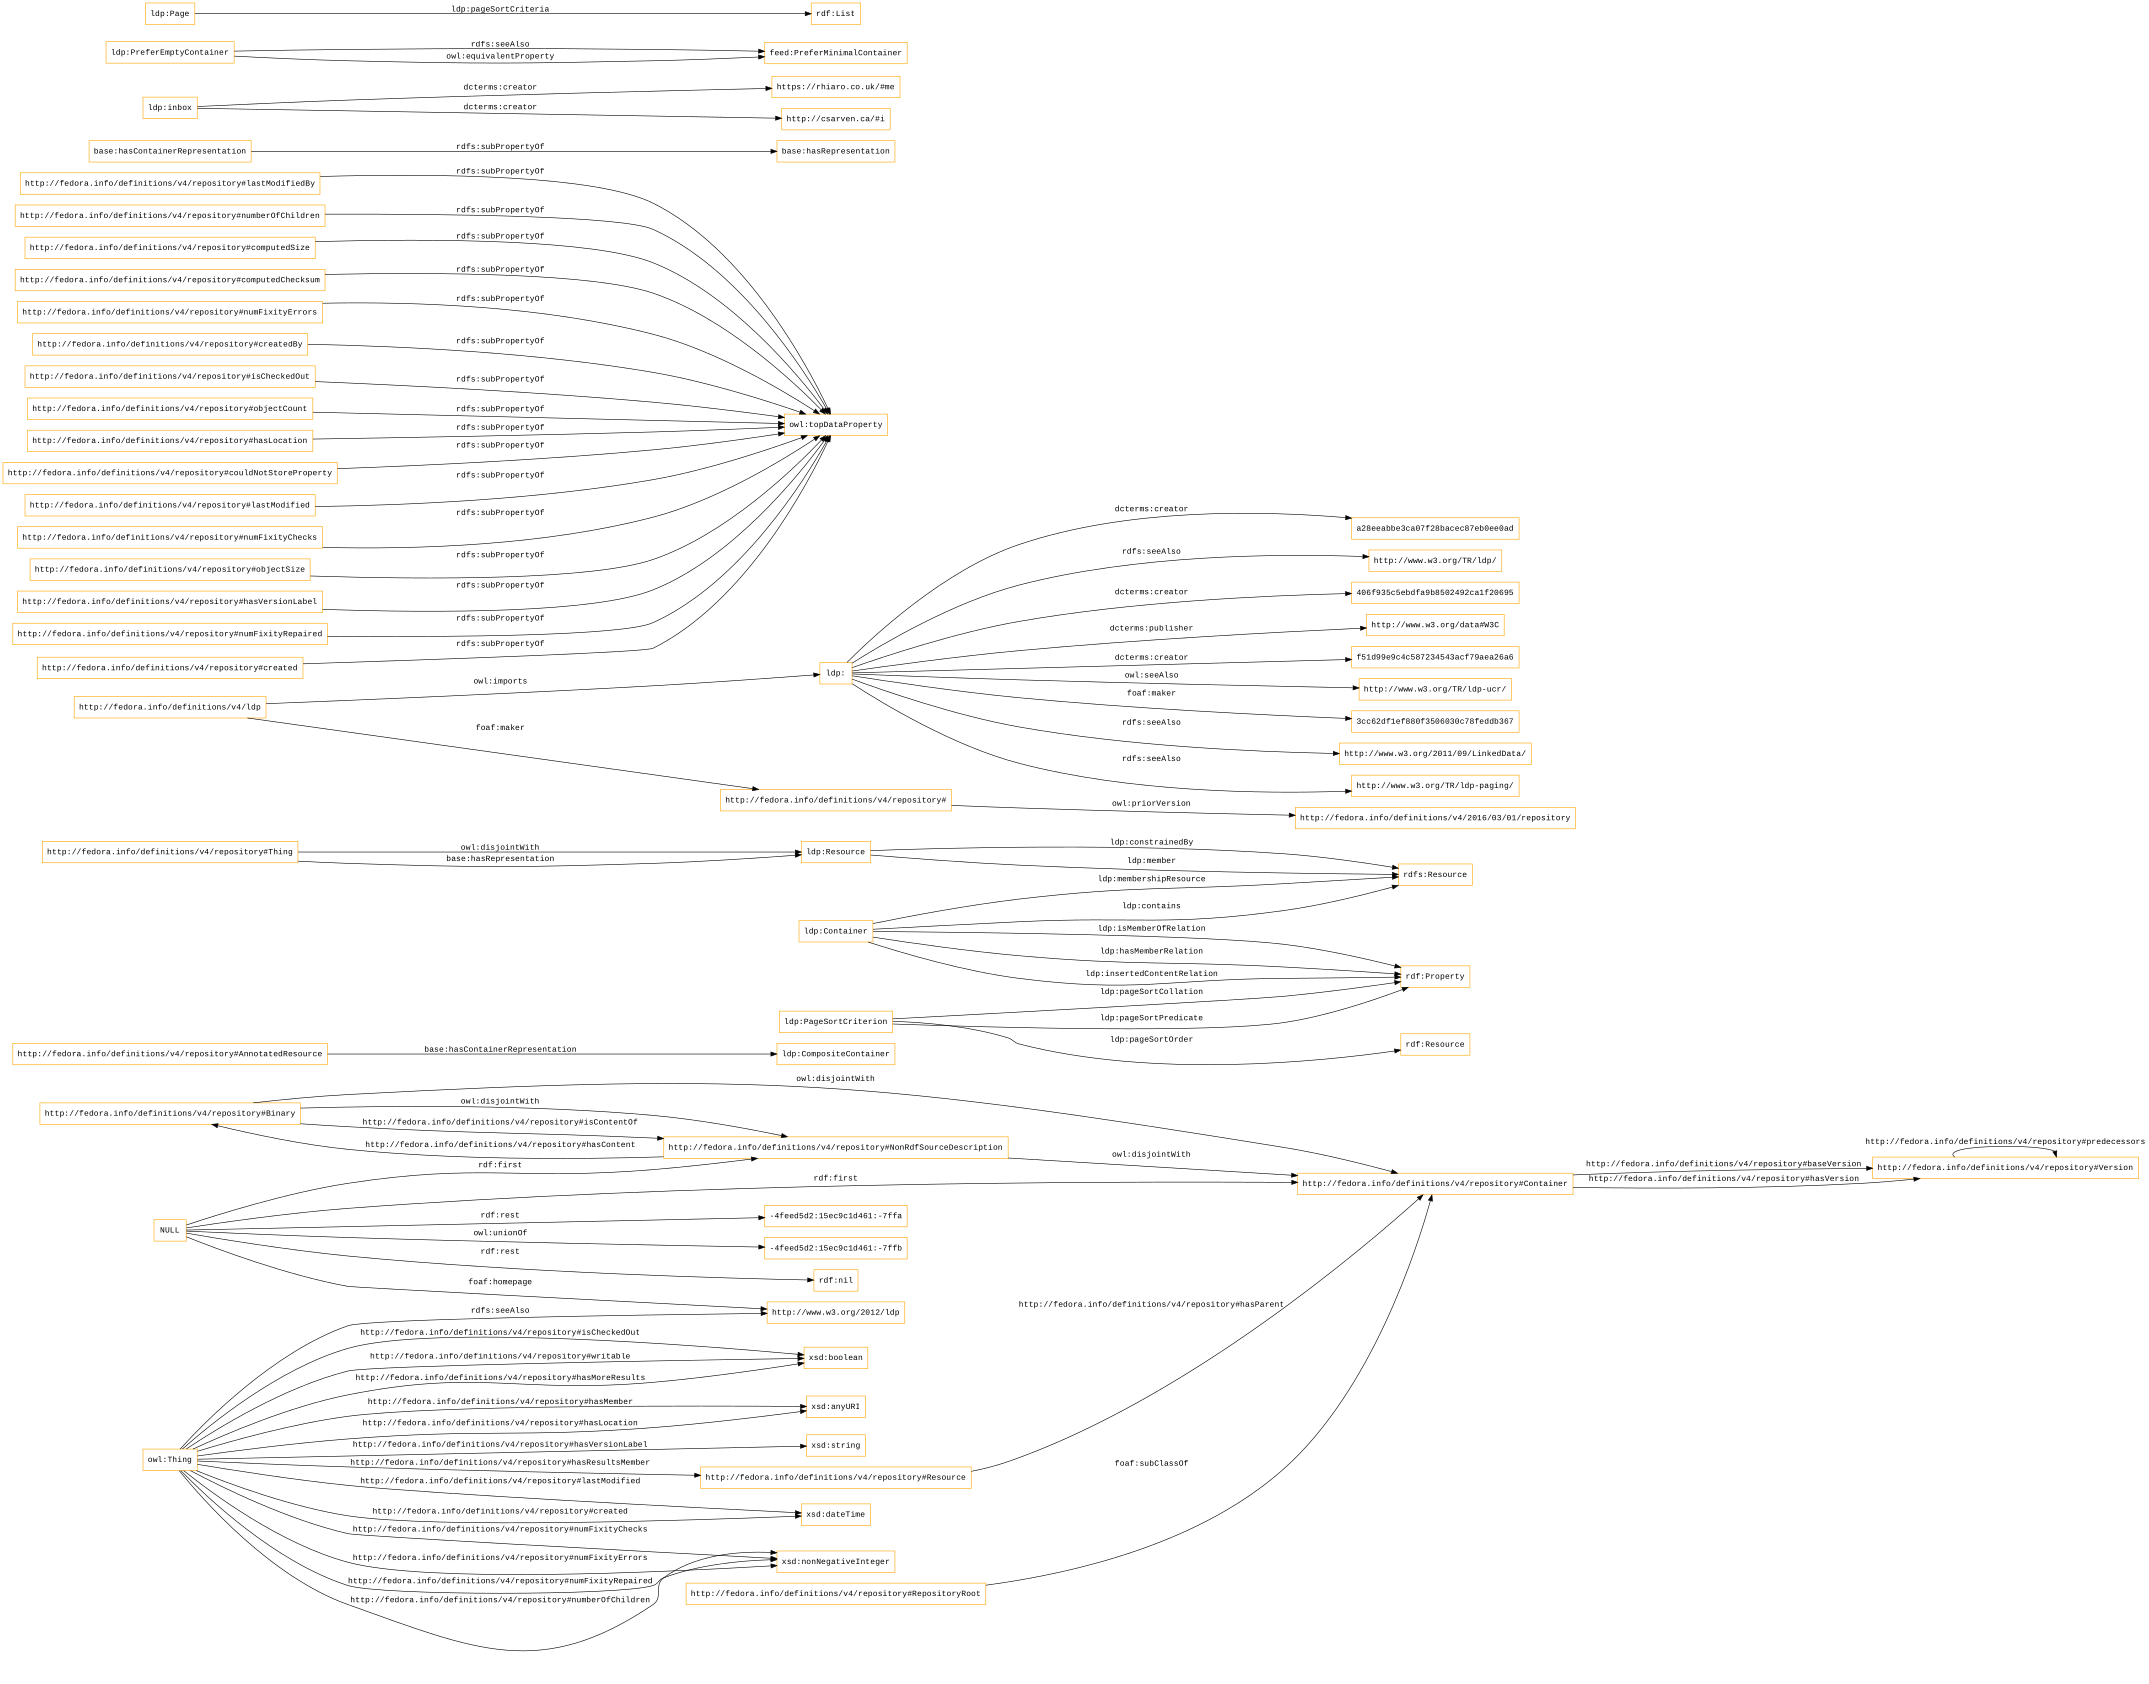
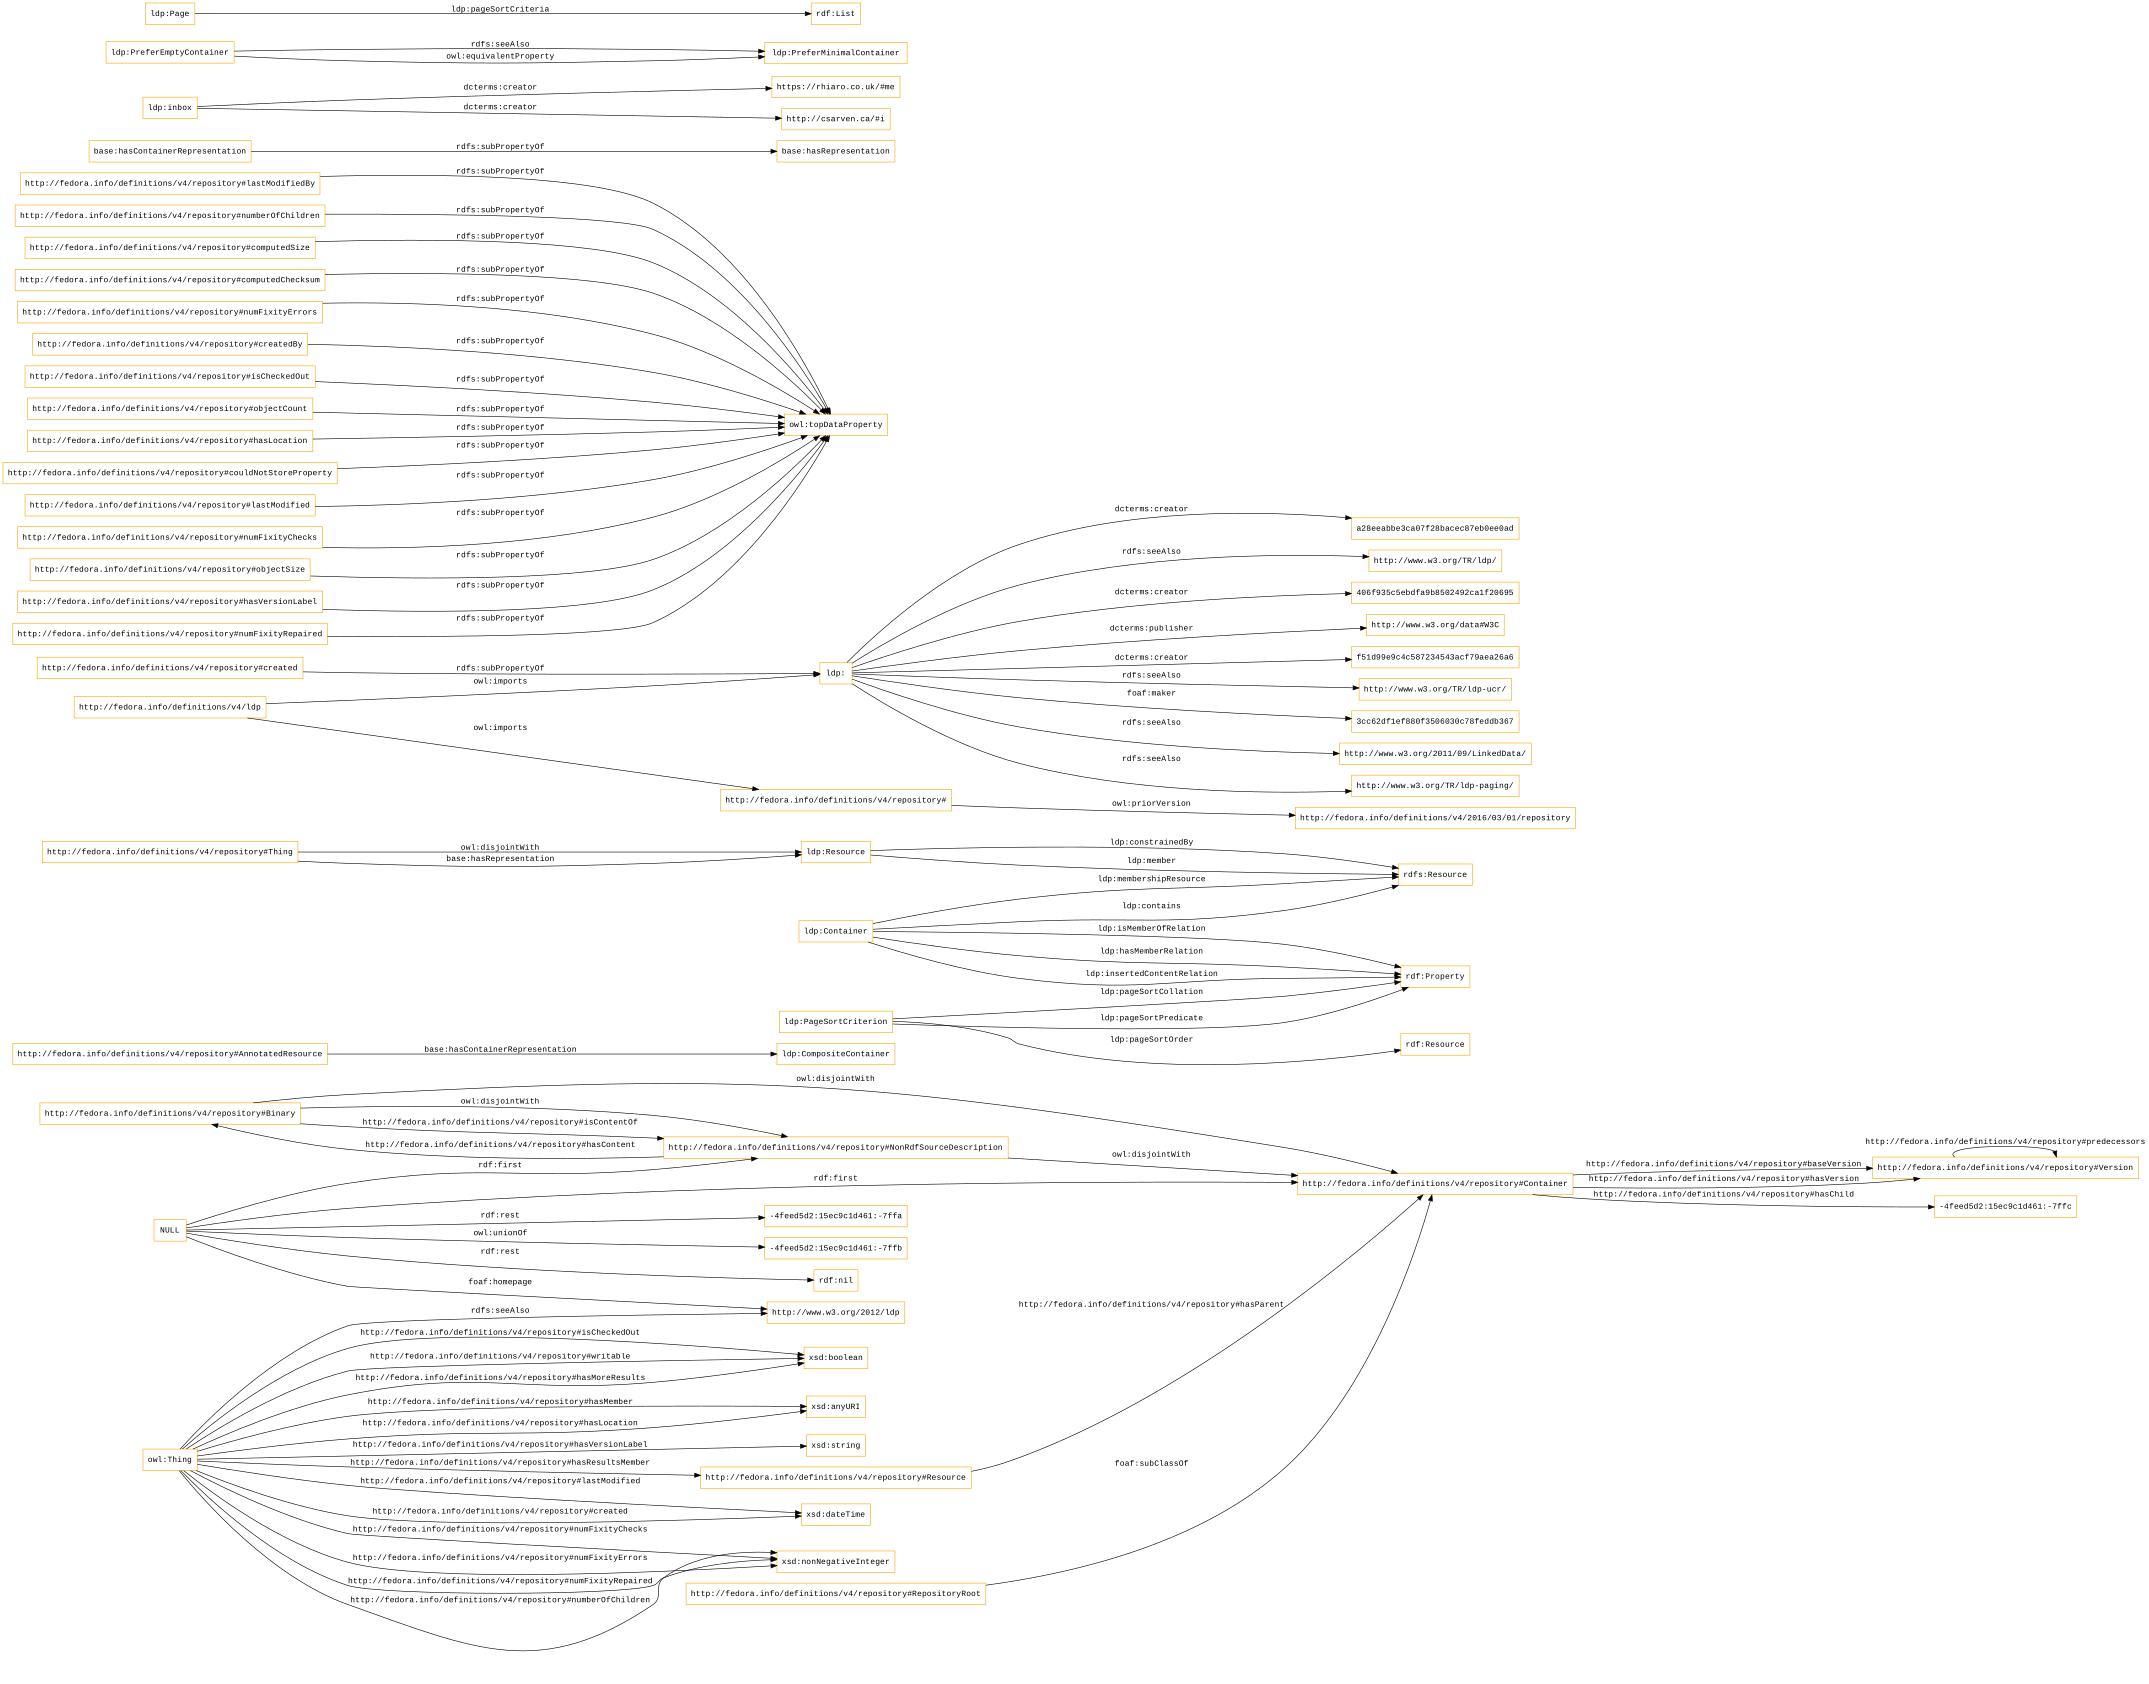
(836, 53) -> (836, 53)
(616, 652) -> (558, 674)
(1152, 675) -> (1152, 675)
(500, 728) -> (500, 728)
none -> (2006, 1207)
